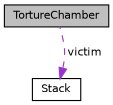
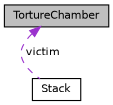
(64, 47) -> (22, 58)
